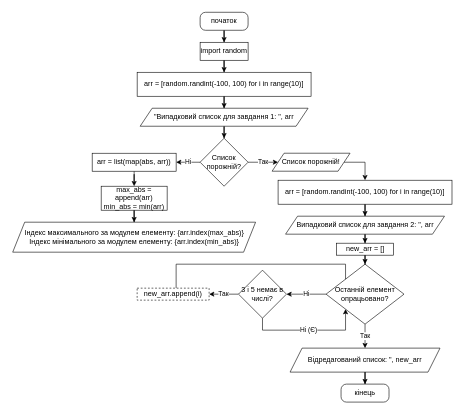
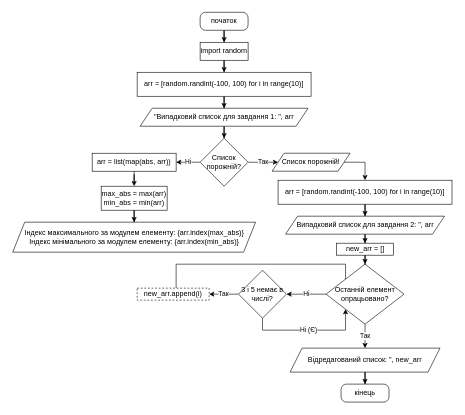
(134, 198) -> (134, 198)
